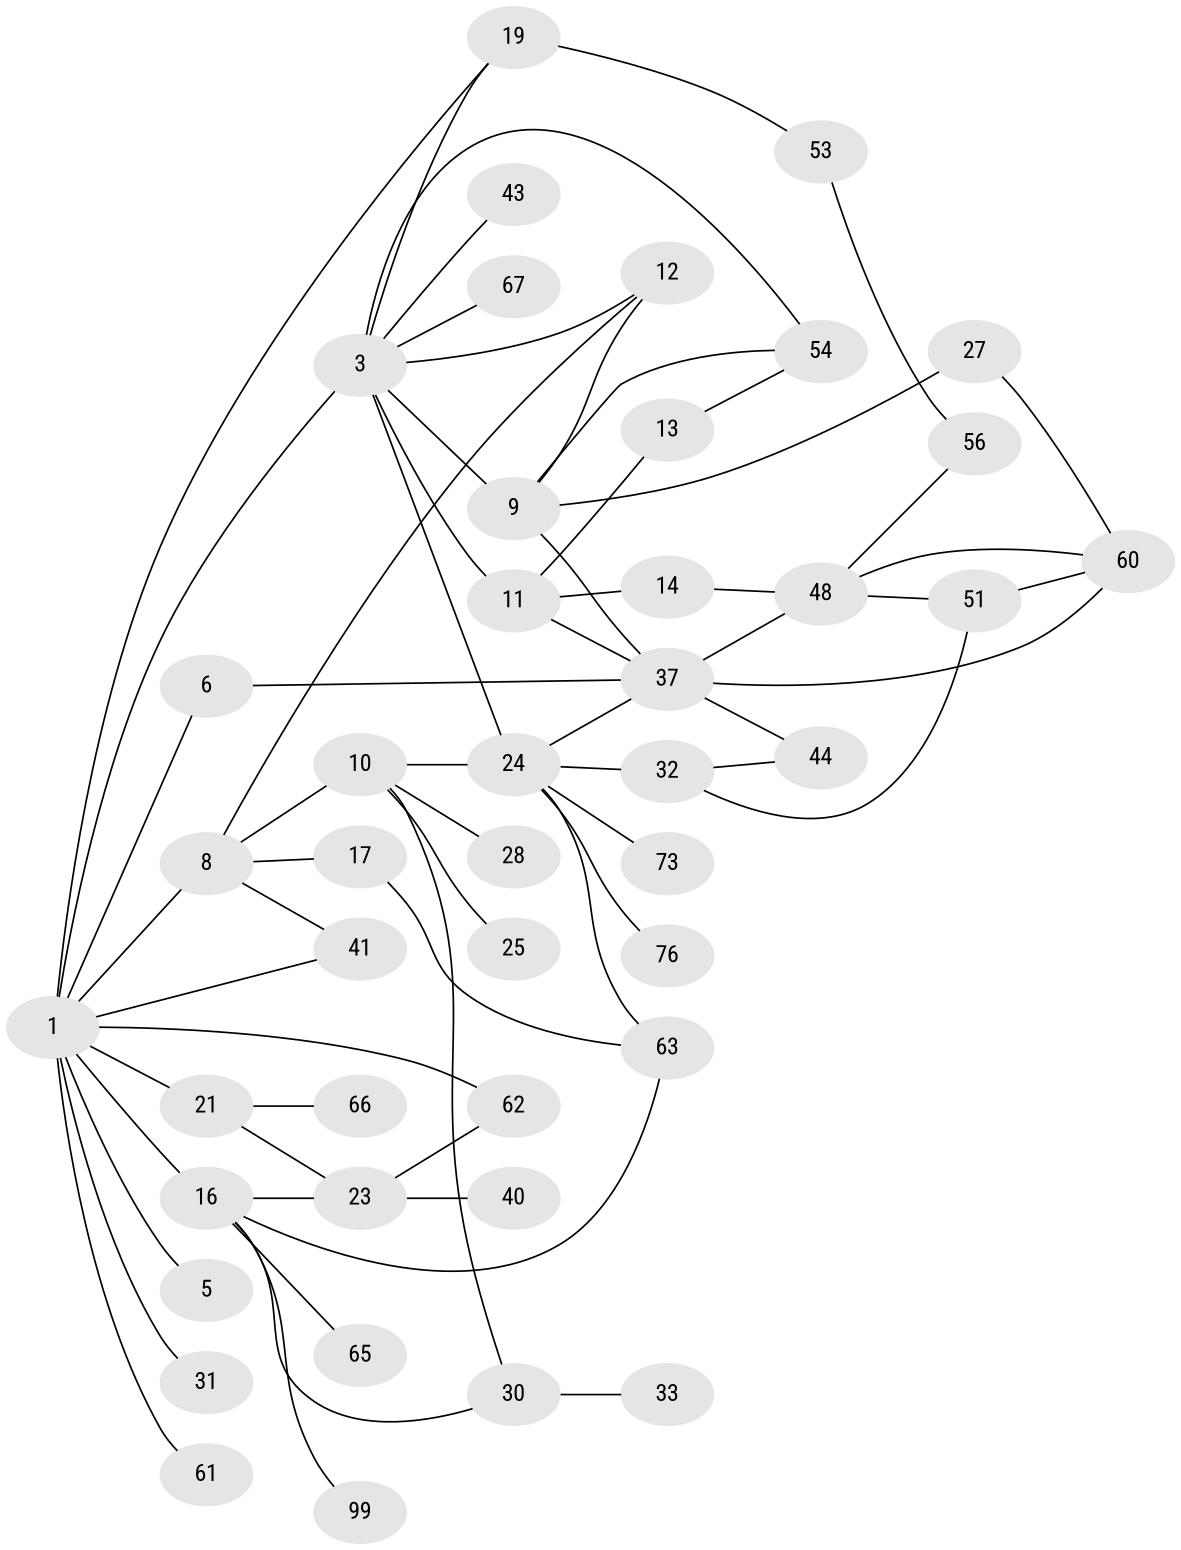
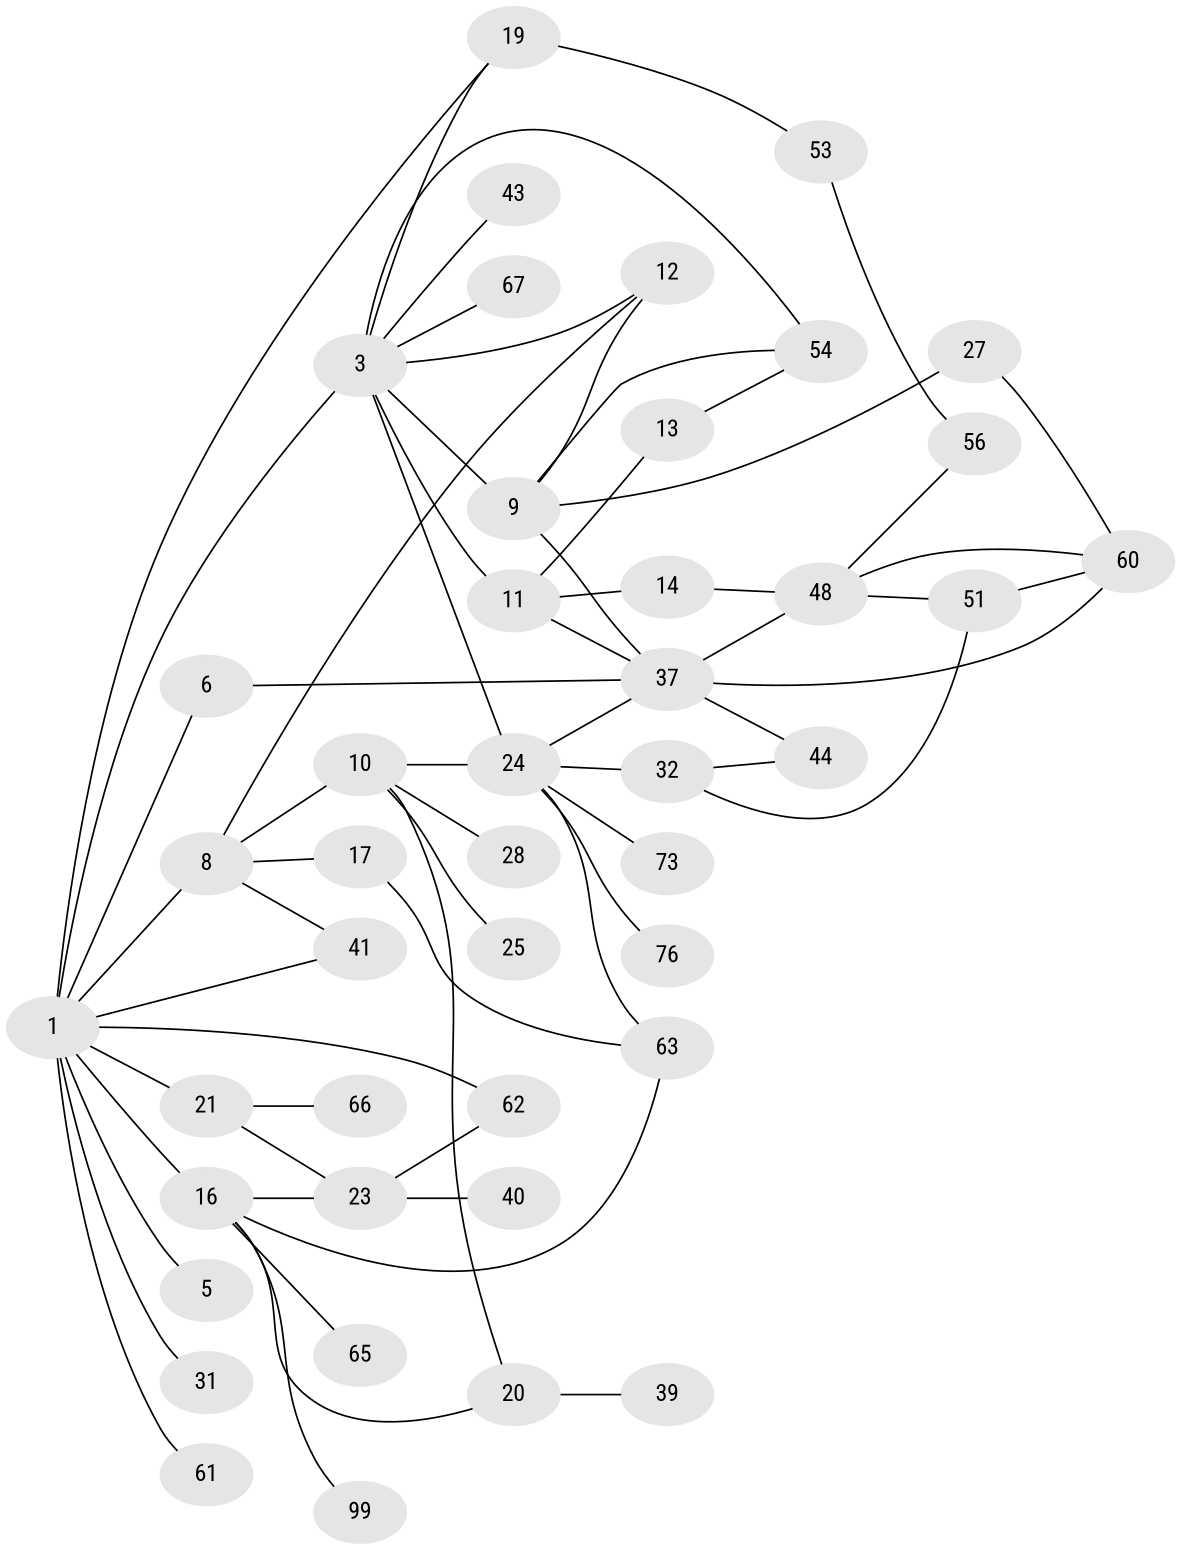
(514, 1395) -> (514, 1395)
(667, 1395) -> (667, 1395)
